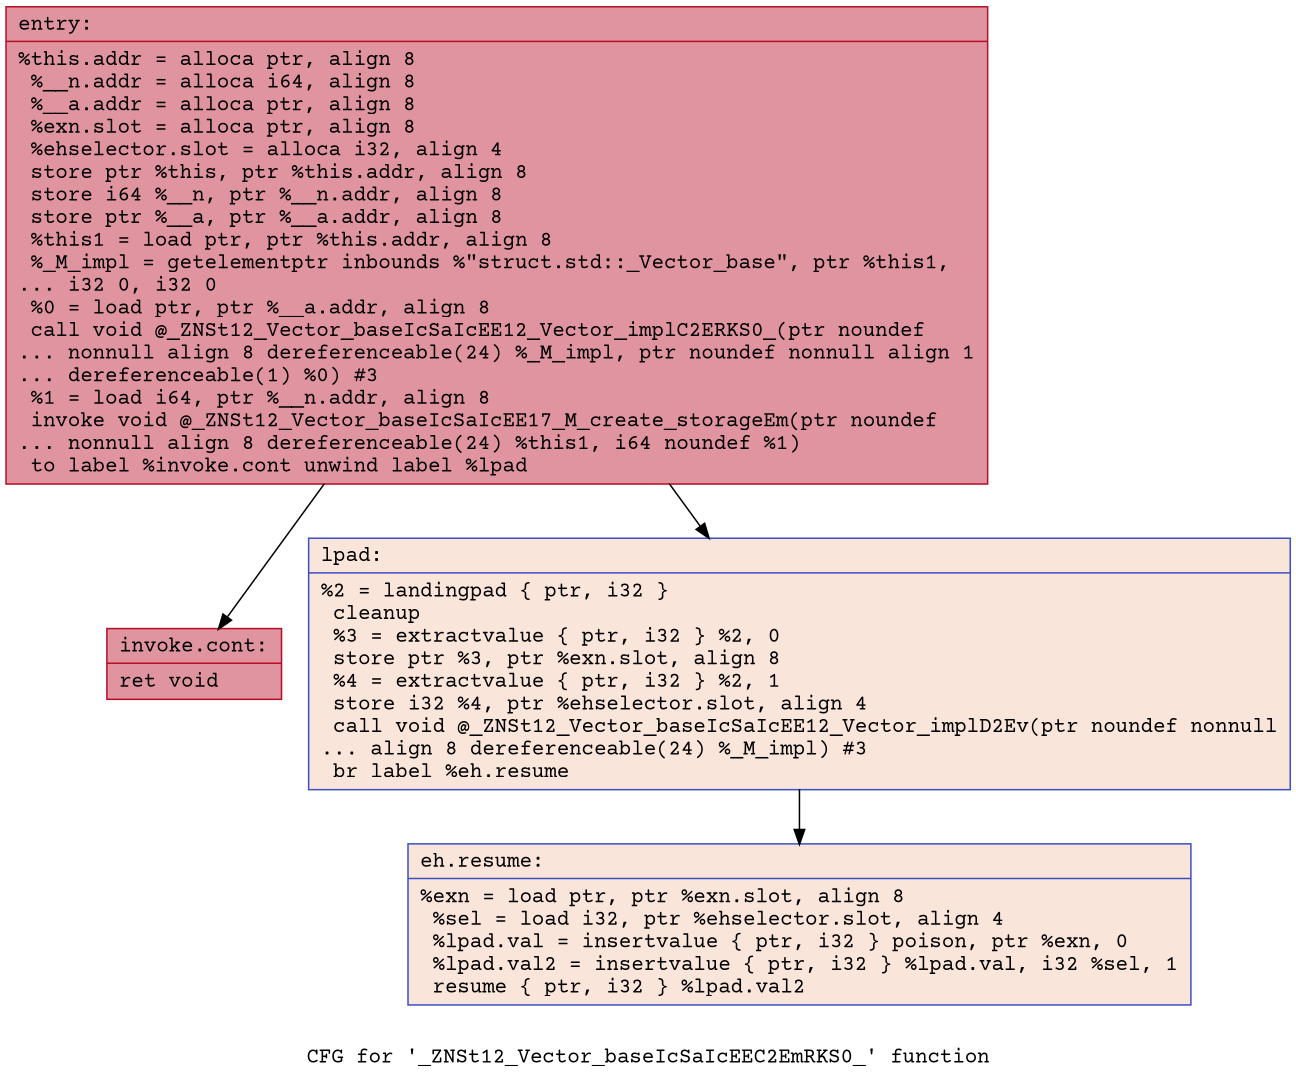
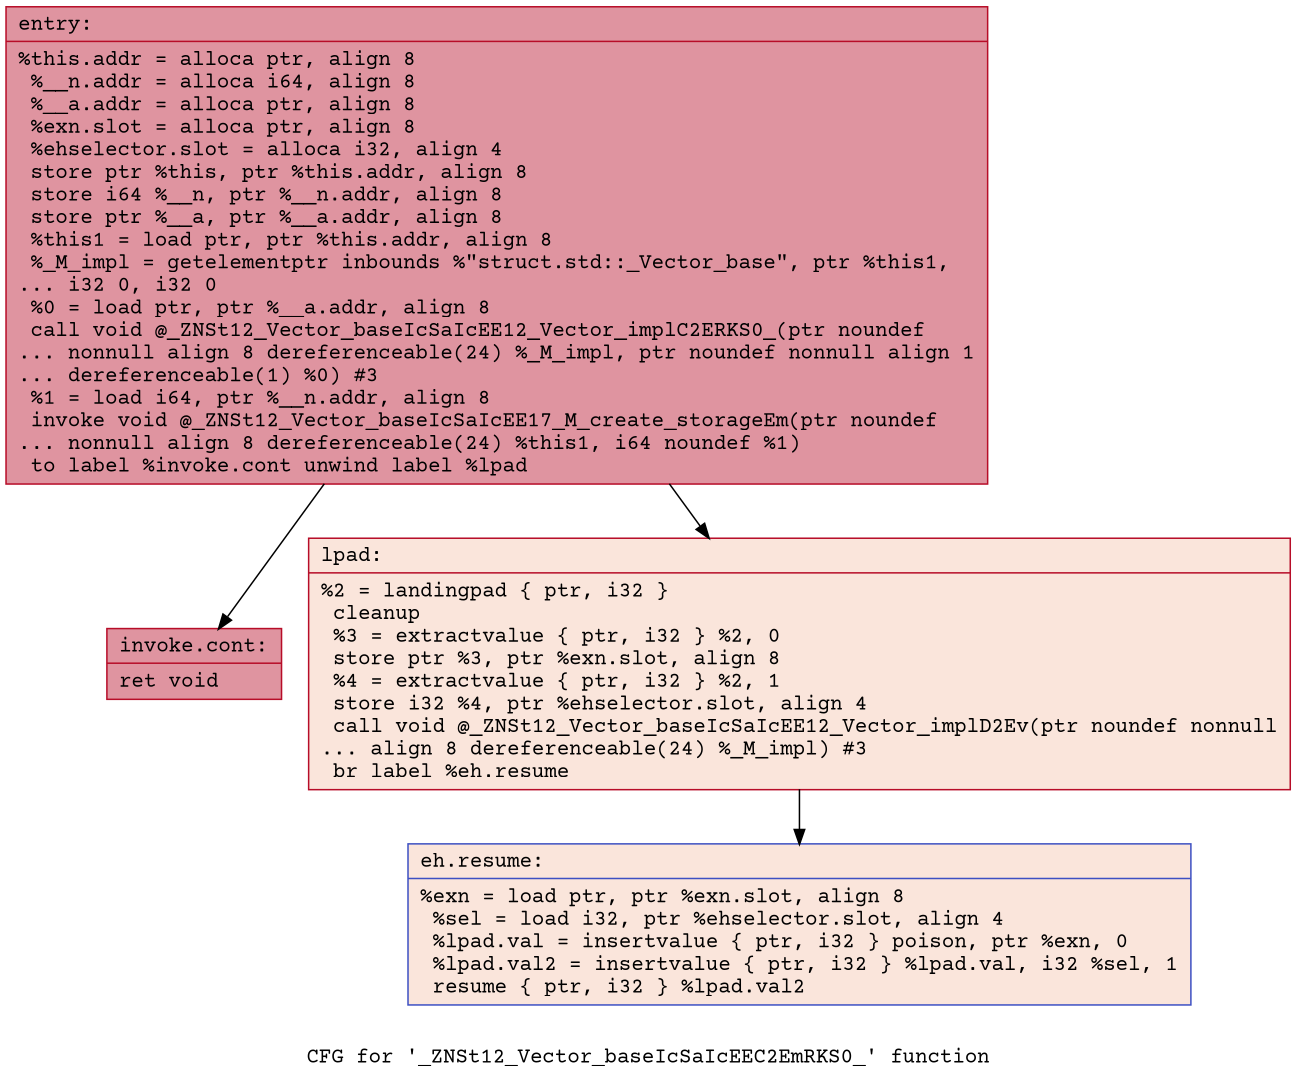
(799, 664) -> (799, 664)
